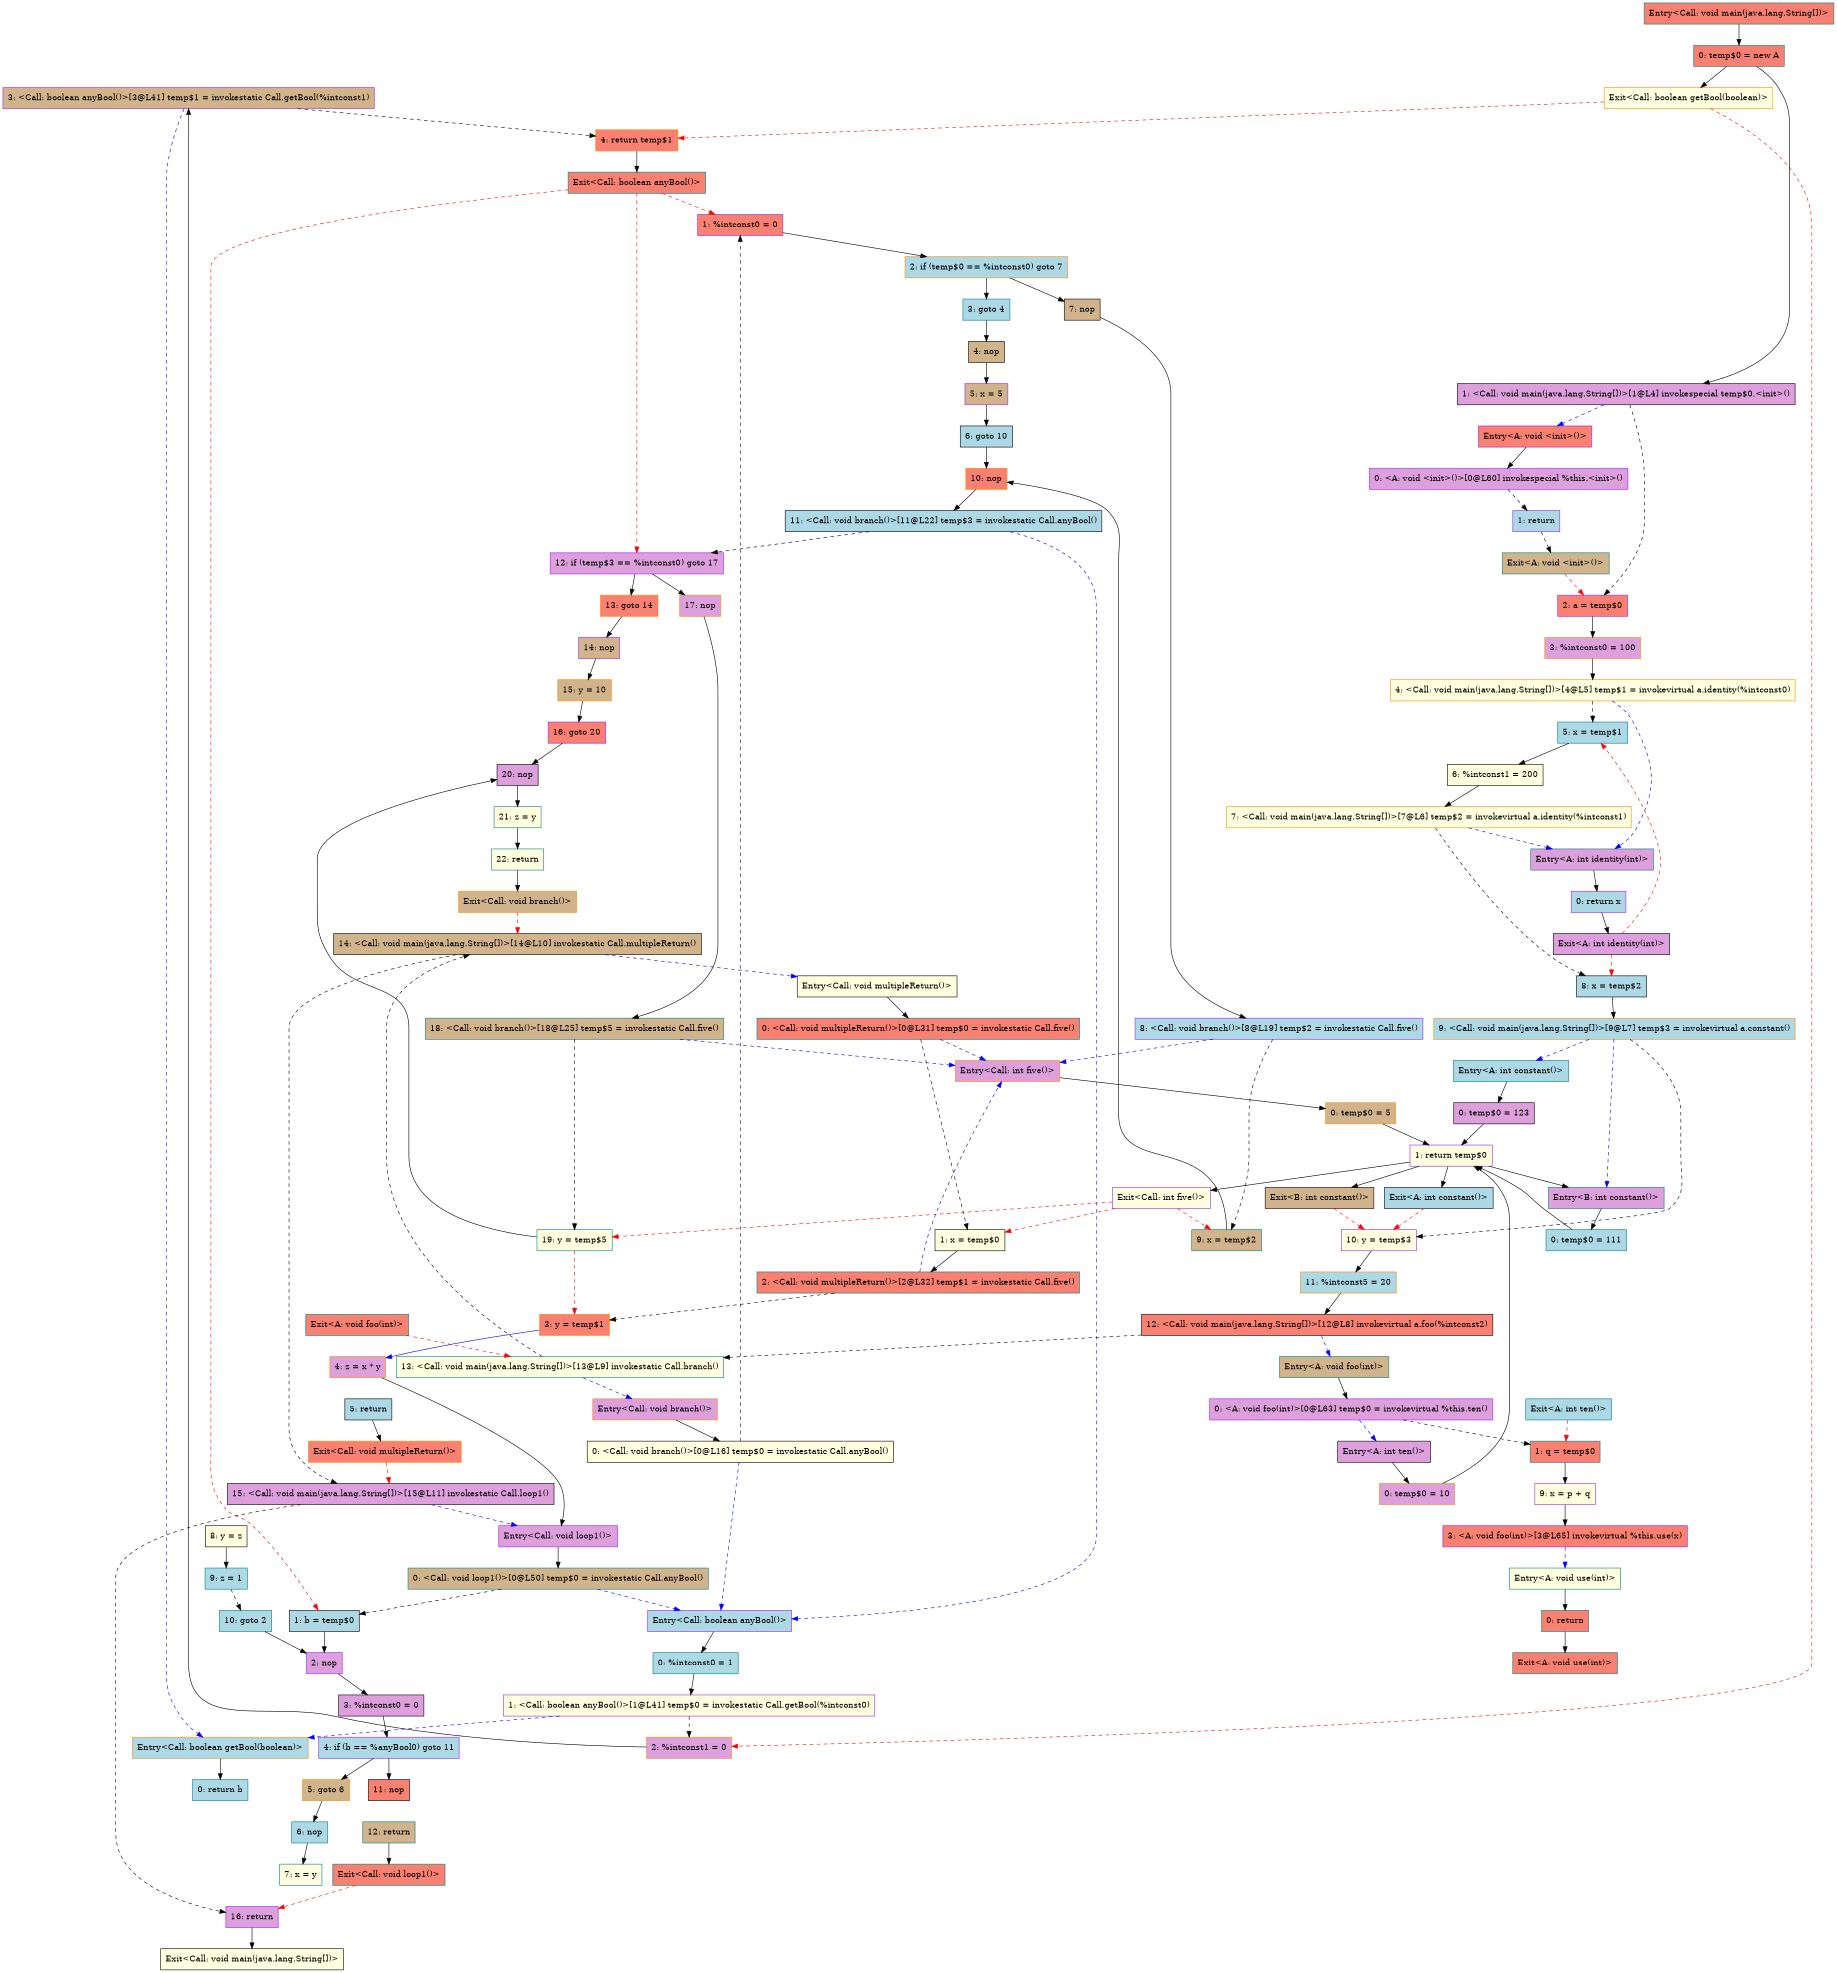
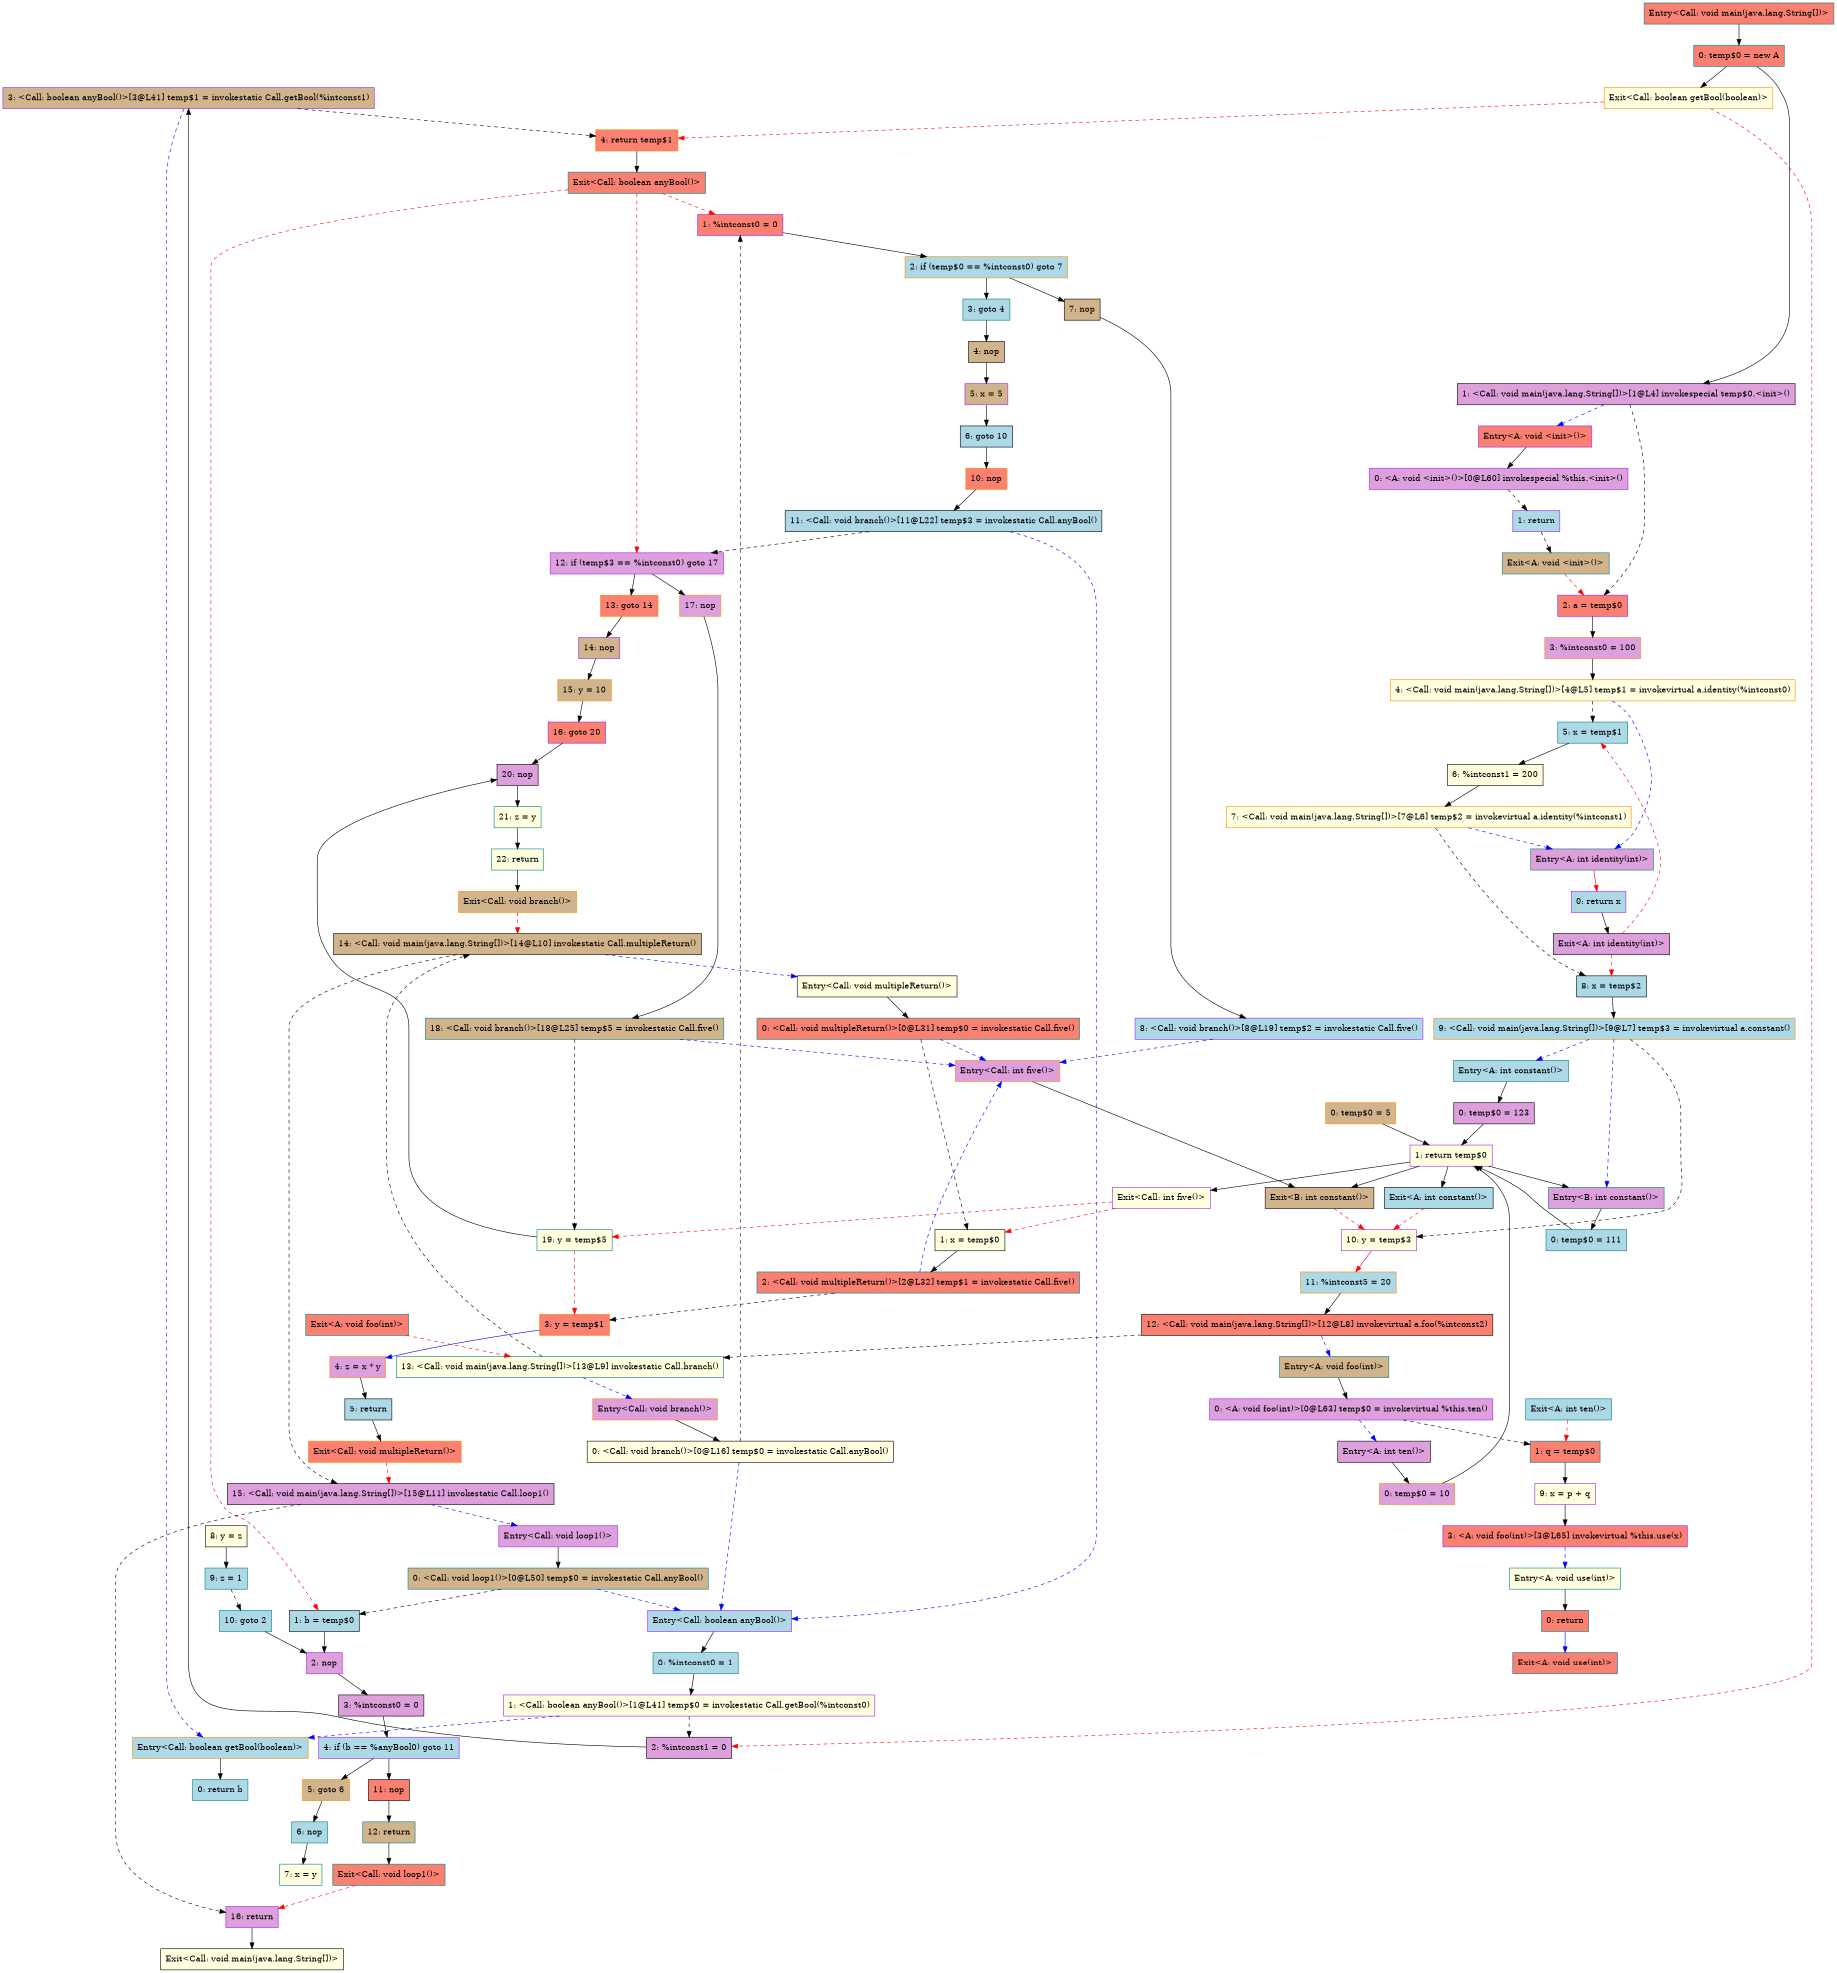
(1595, 878) -> (1595, 878)
(1190, 1093) -> (1161, 1133)
(1227, 1240) -> none
(1365, 1259) -> (1365, 1259)
(492, 1432) -> (362, 1385)
(1565, 1639) -> (1565, 1639)
(689, 1748) -> (689, 1748)
none -> (389, 1808)
